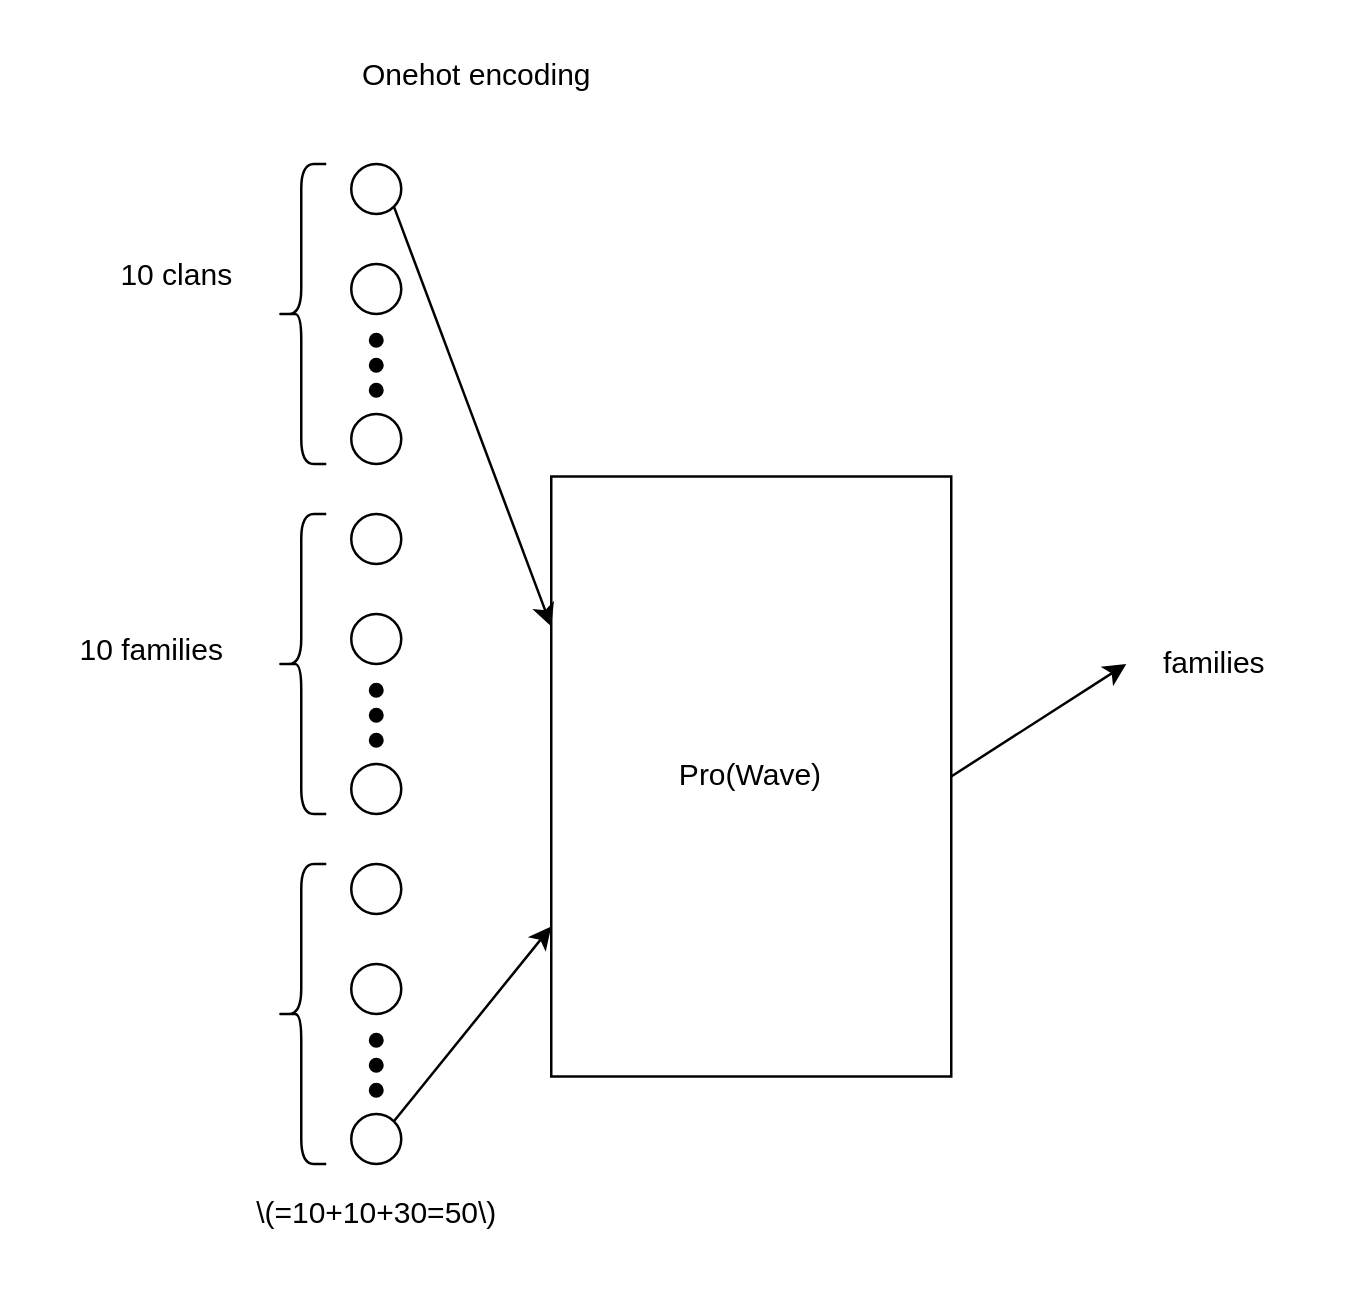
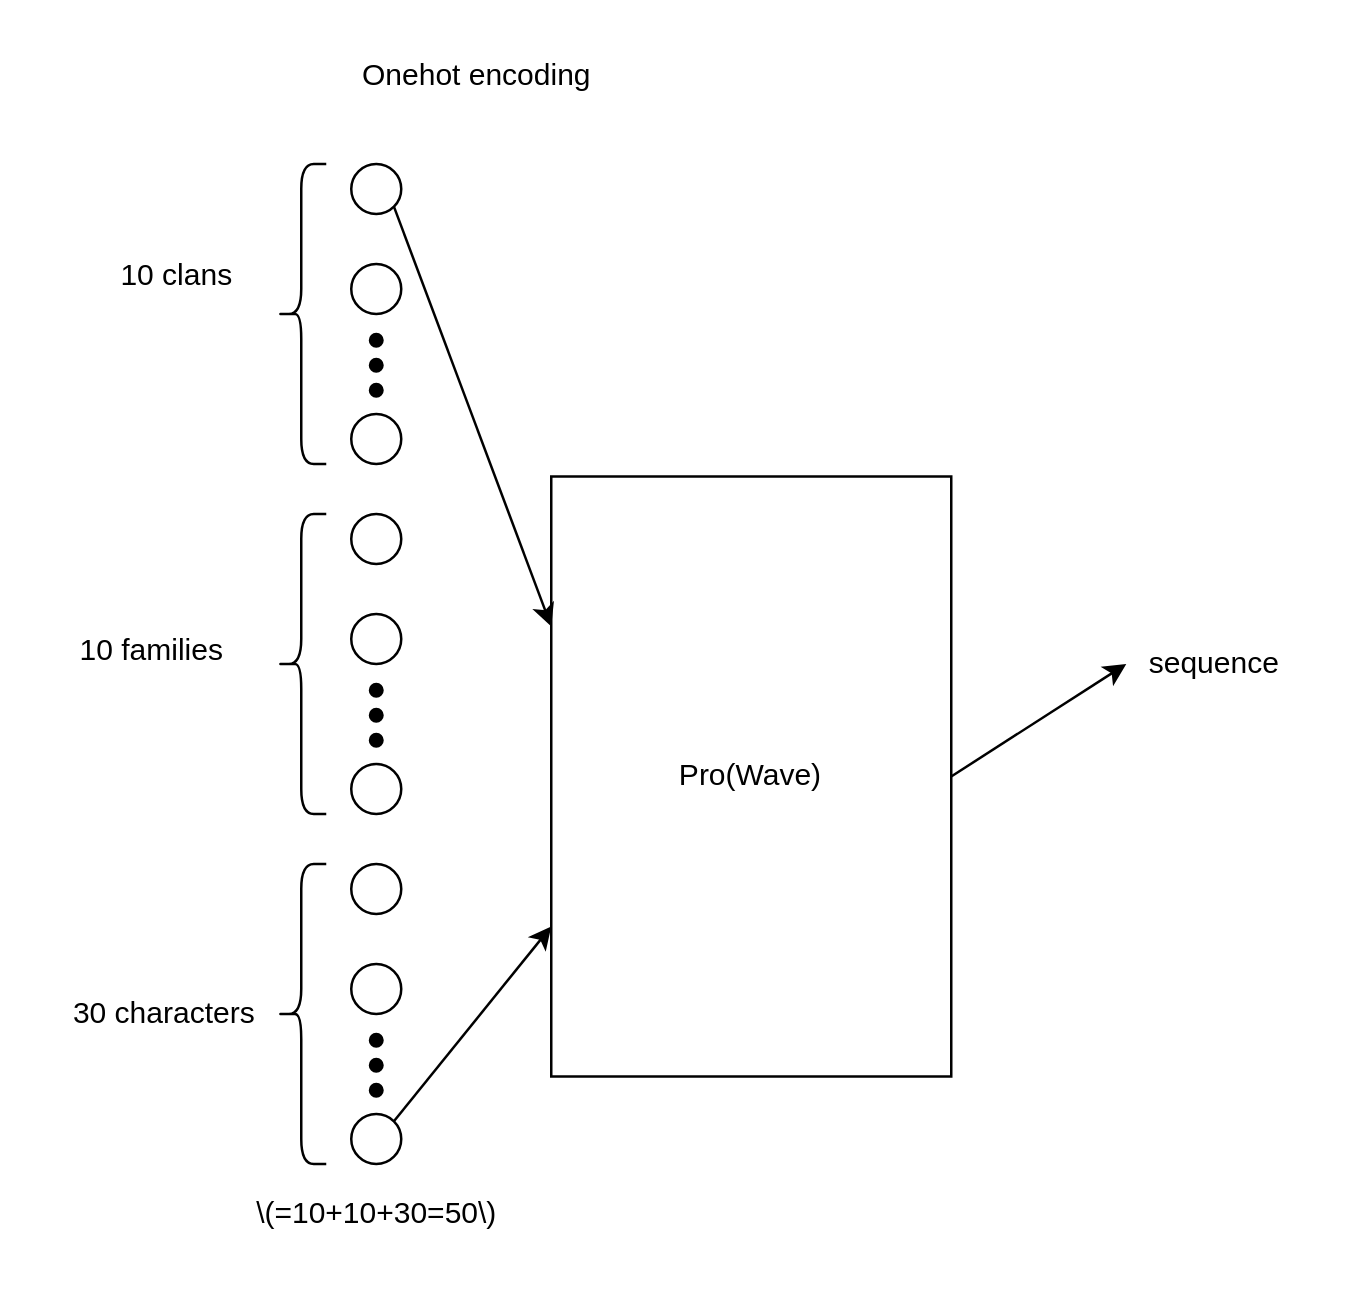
(1215, 664) -> (1215, 664)
none -> (164, 1014)
